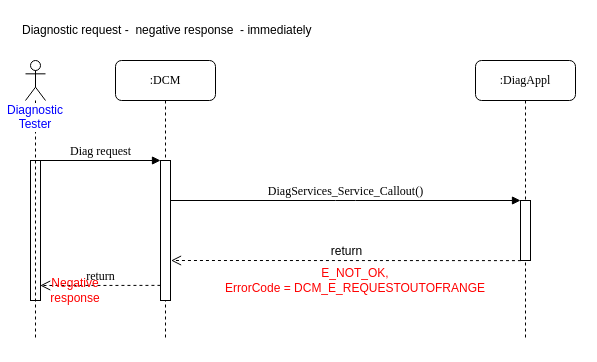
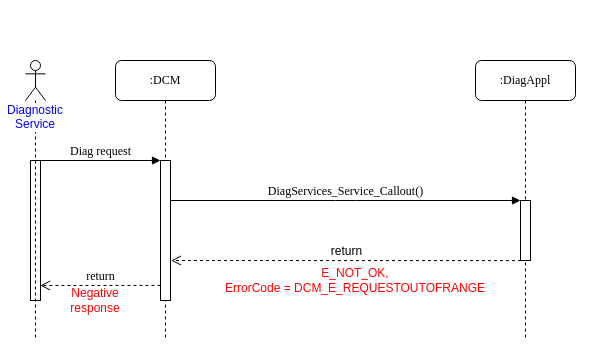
(233, 31) -> none
(36, 147) -> (36, 154)
(76, 291) -> (96, 301)
